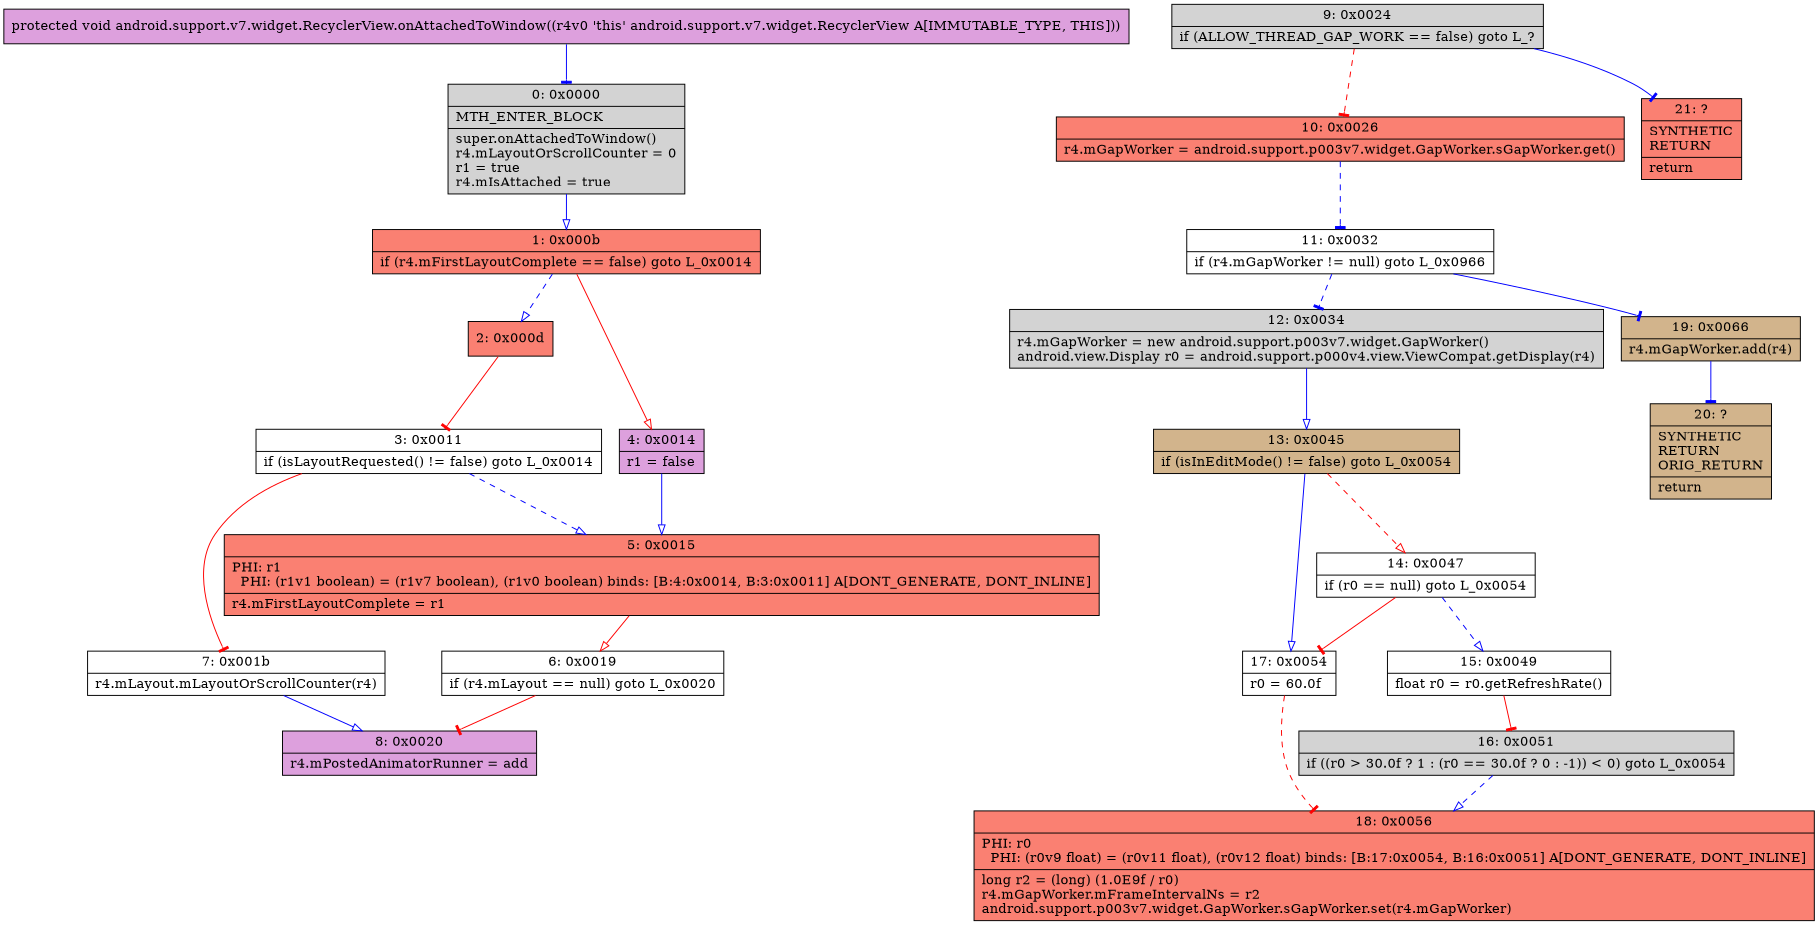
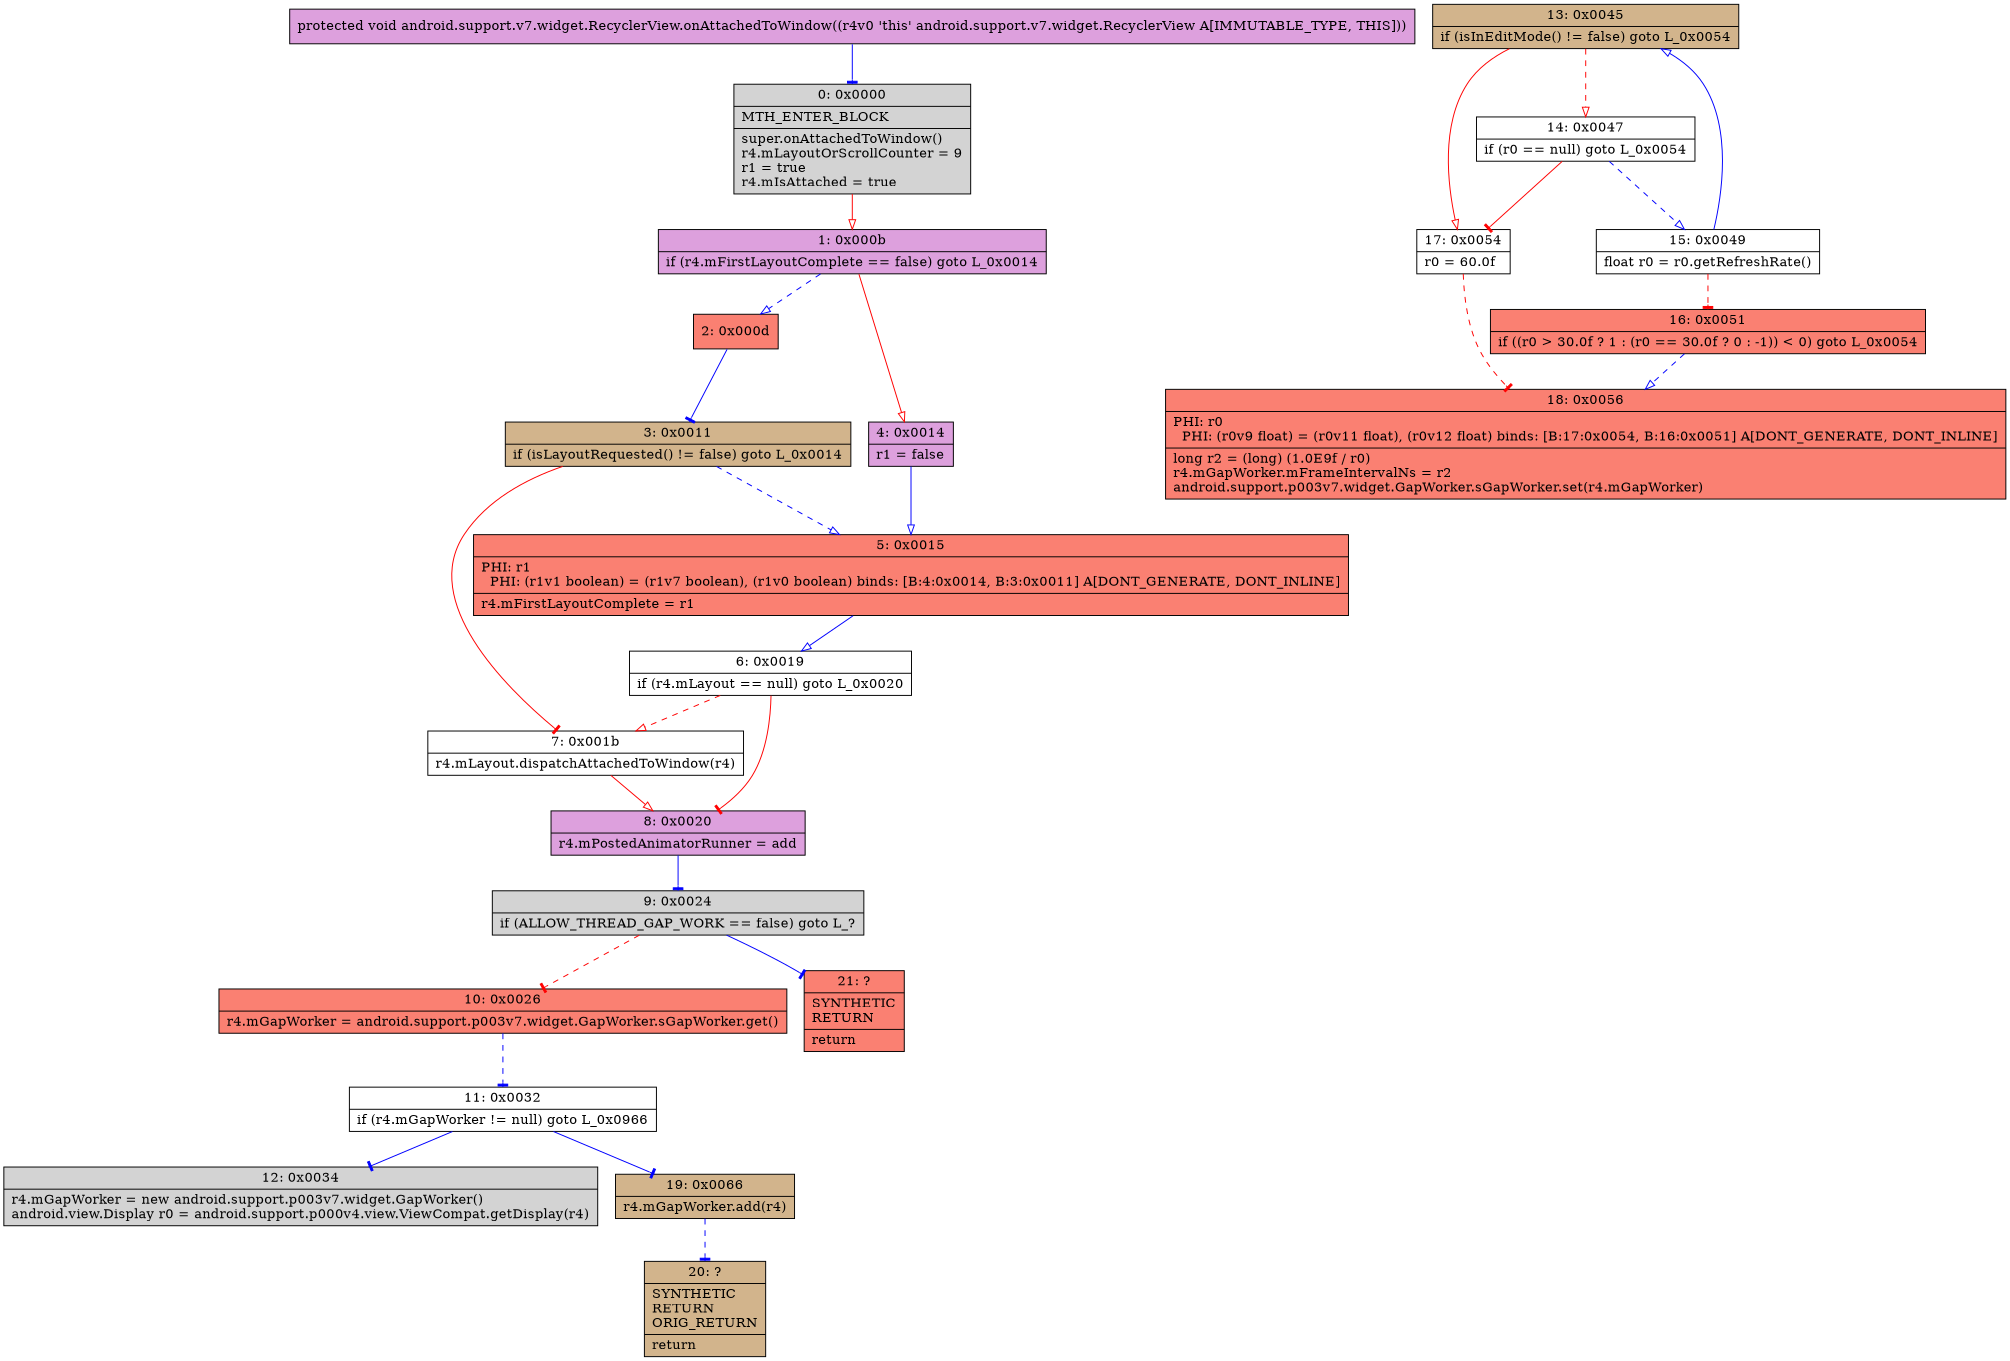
(566, 154) -> (852, 154)
(566, 207) -> (852, 207)
(566, 252) -> (852, 252)
(1326, 289) -> (413, 1148)
(1711, 380) -> (705, 1237)
(473, 391) -> (709, 383)
(1307, 394) -> (1720, 133)
(429, 451) -> (678, 444)
(1298, 558) -> (1452, 123)
(618, 630) -> (831, 631)
(236, 684) -> (586, 764)
(319, 711) -> (628, 790)
none -> (683, 711)
(1507, 711) -> (1708, 289)
(1516, 753) -> (1708, 332)
none -> (678, 870)
